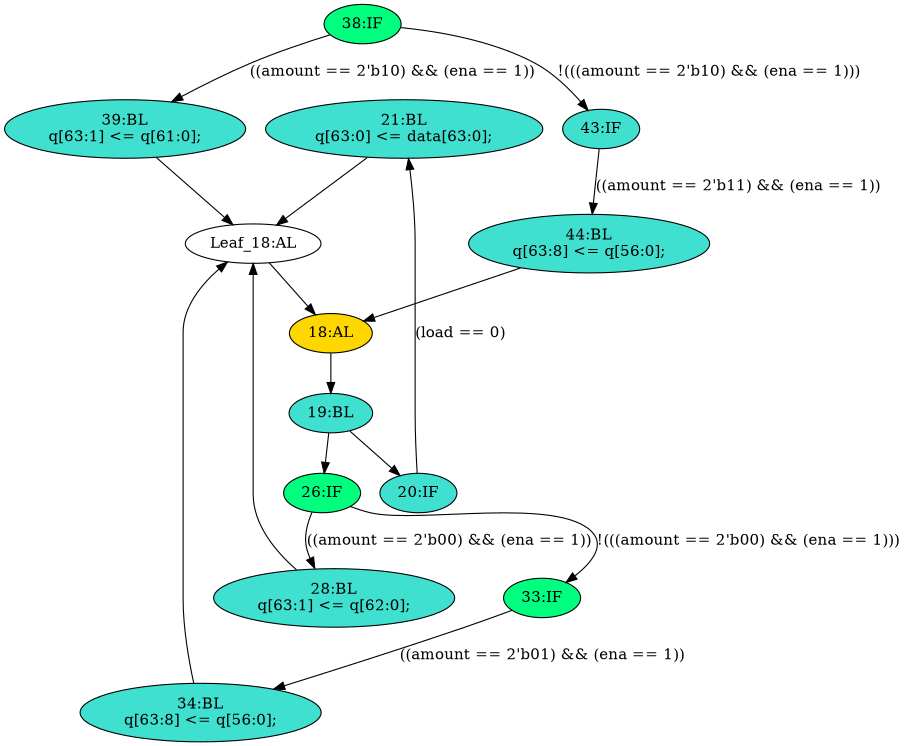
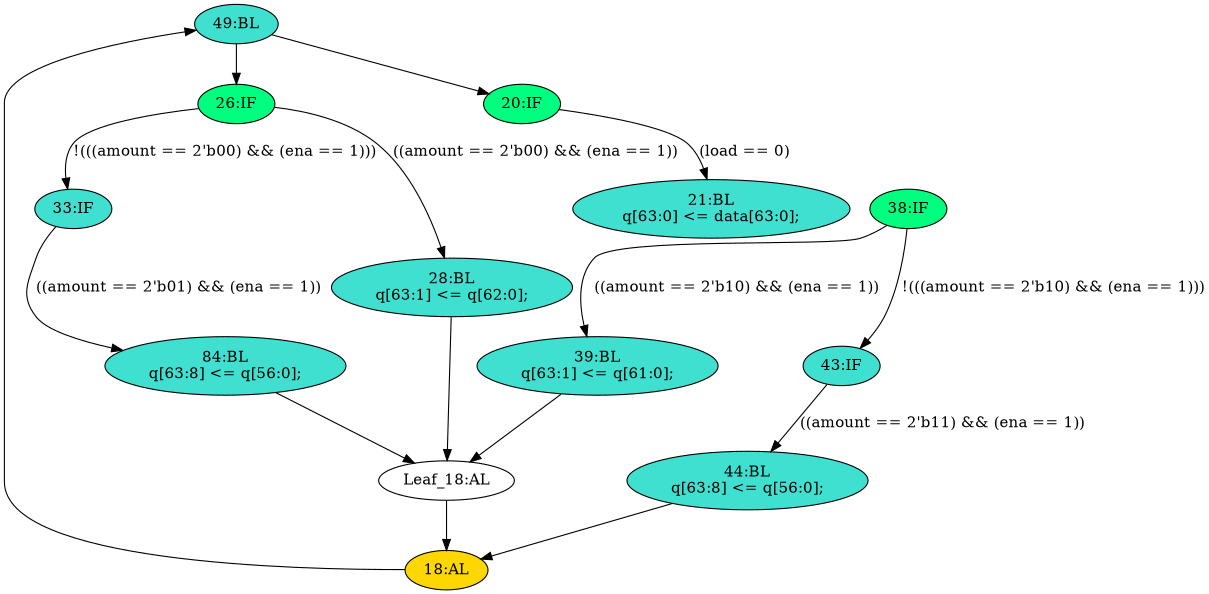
(326, 188) -> none
(331, 413) -> (236, 24)
(418, 493) -> (522, 104)
(542, 598) -> (73, 209)
(201, 713) -> (225, 366)
